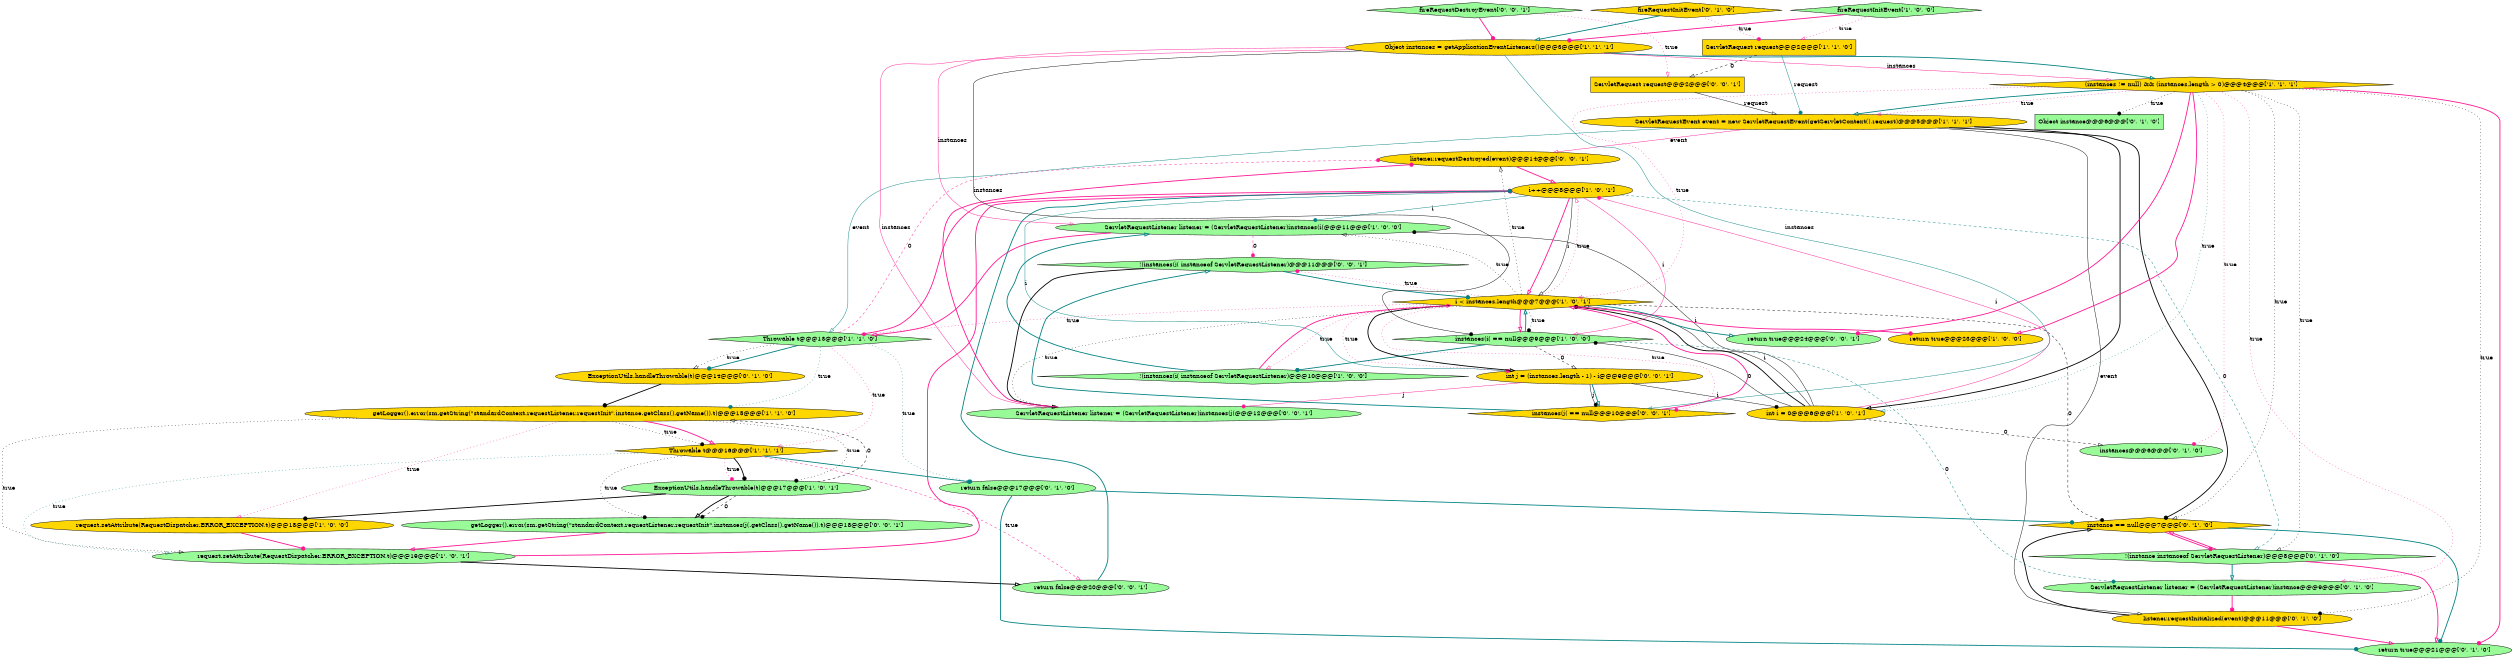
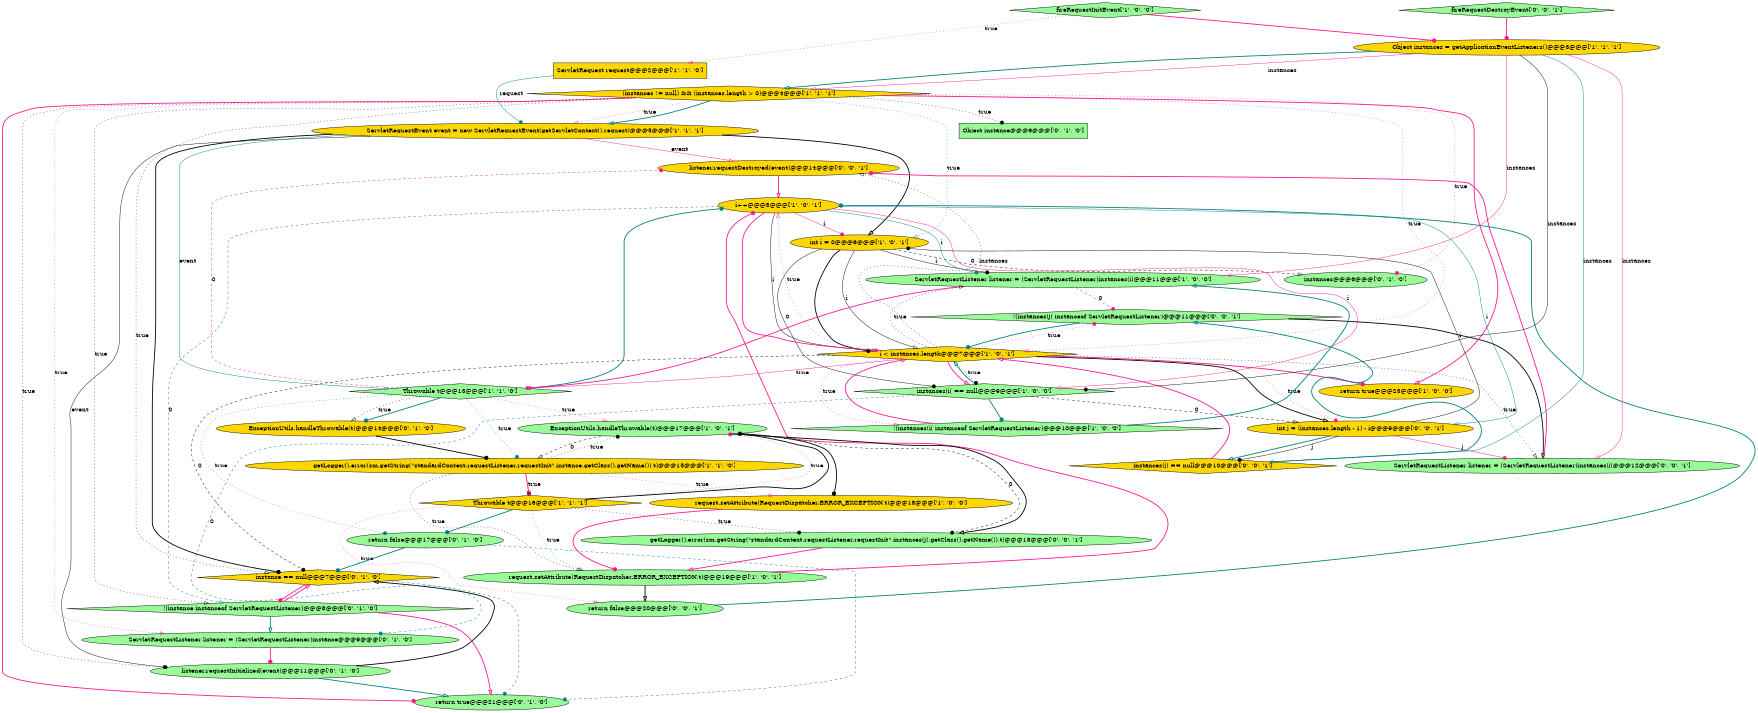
(1686, 10) -> none
(1667, 85) -> none
(1149, 195) -> (624, 299)
(1518, 228) -> (994, 261)
(1931, 290) -> (817, 223)
(1146, 313) -> (716, 377)
(1804, 339) -> none
(1532, 354) -> none
(868, 420) -> (545, 409)
(926, 496) -> (404, 563)
(2384, 538) -> (496, 598)
(2232, 619) -> (270, 671)
(2333, 635) -> (381, 687)
(1614, 640) -> (856, 584)
